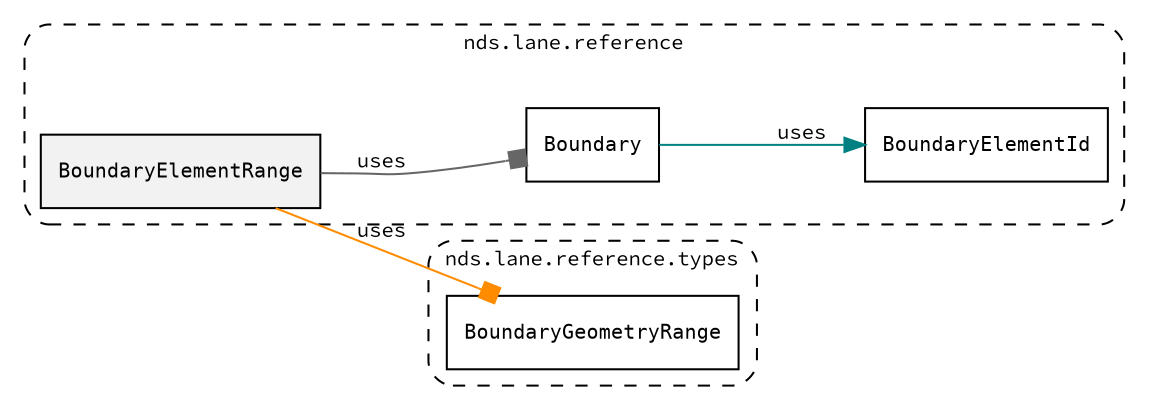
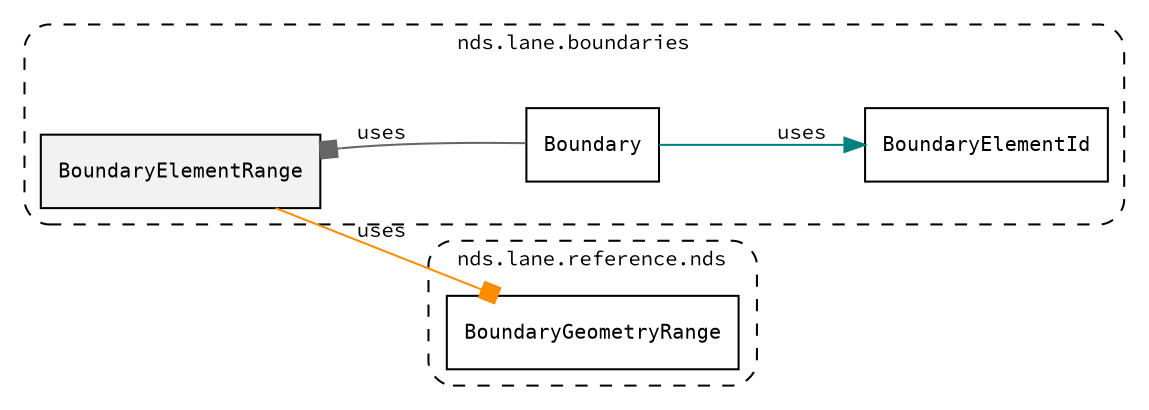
(574, 44) -> (574, 44)
(413, 173) -> (434, 143)
(593, 260) -> (593, 260)
